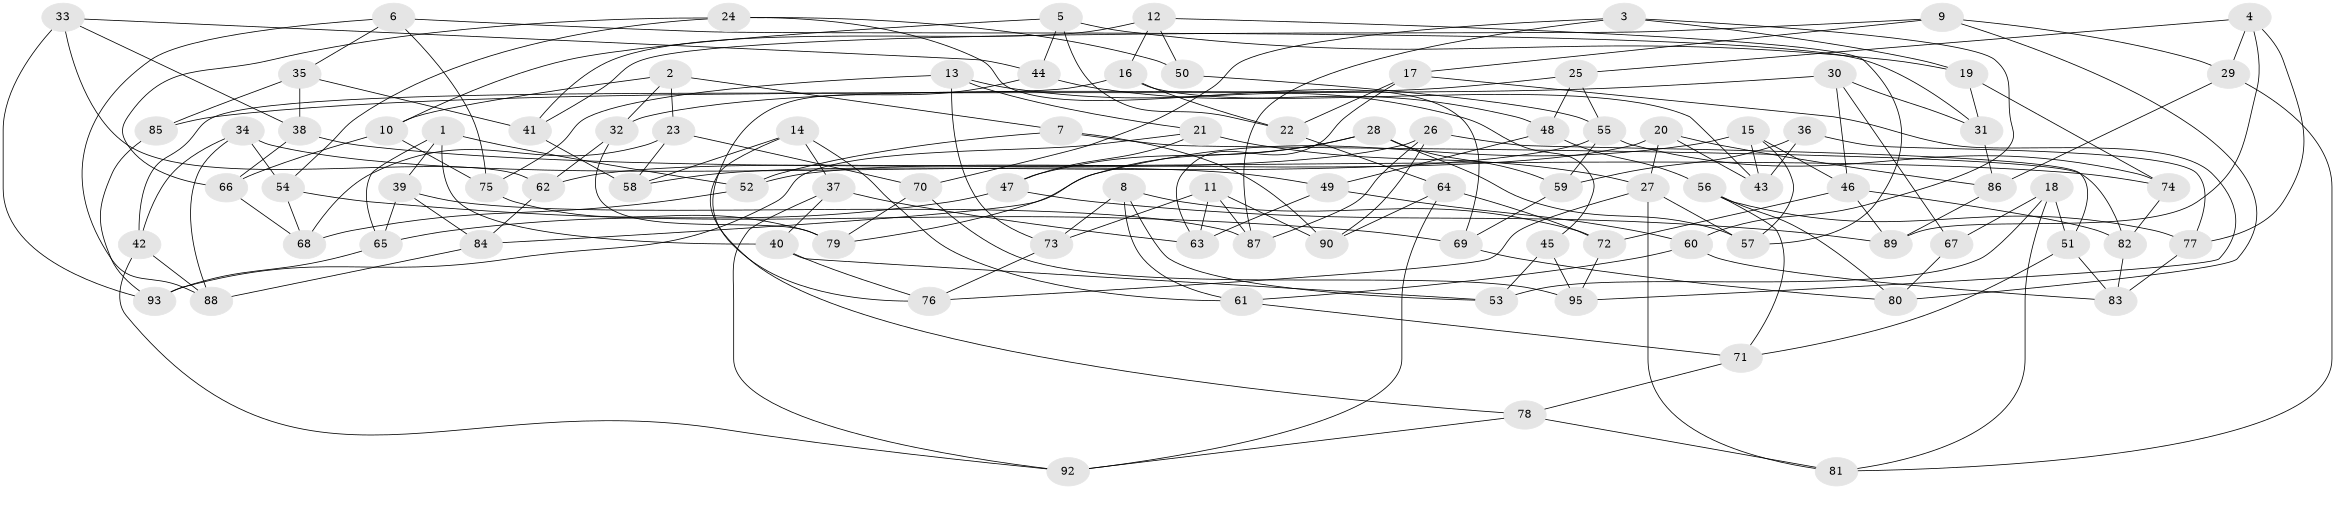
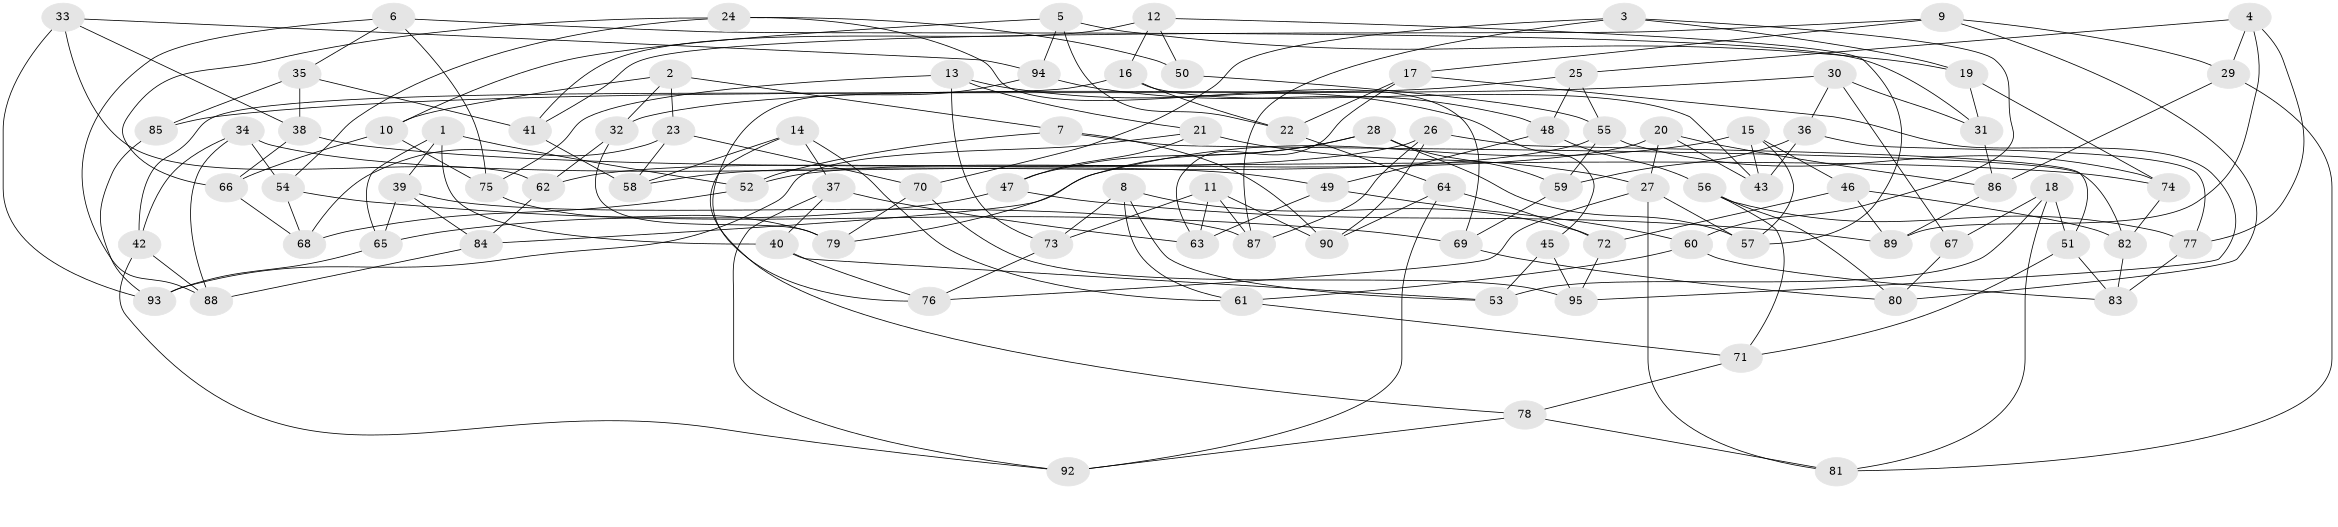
(1039, 74) -> (1039, 74)
(1842, 131) -> (1820, 103)
